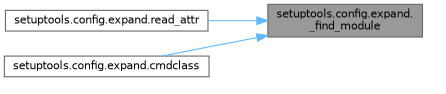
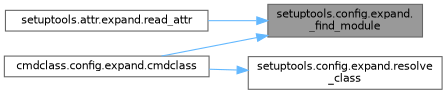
(107, 21) -> (107, 21)
(107, 66) -> (107, 66)
none -> (345, 73)
